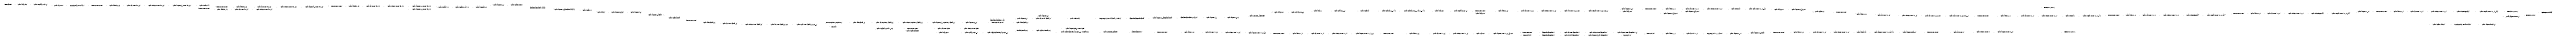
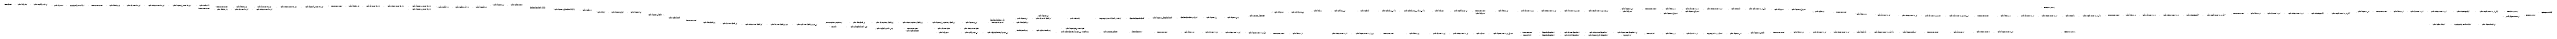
none -> (859, 27)
(1318, 34) -> none
